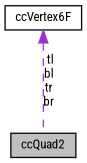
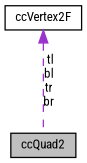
(43, 18) -> (43, 18)
